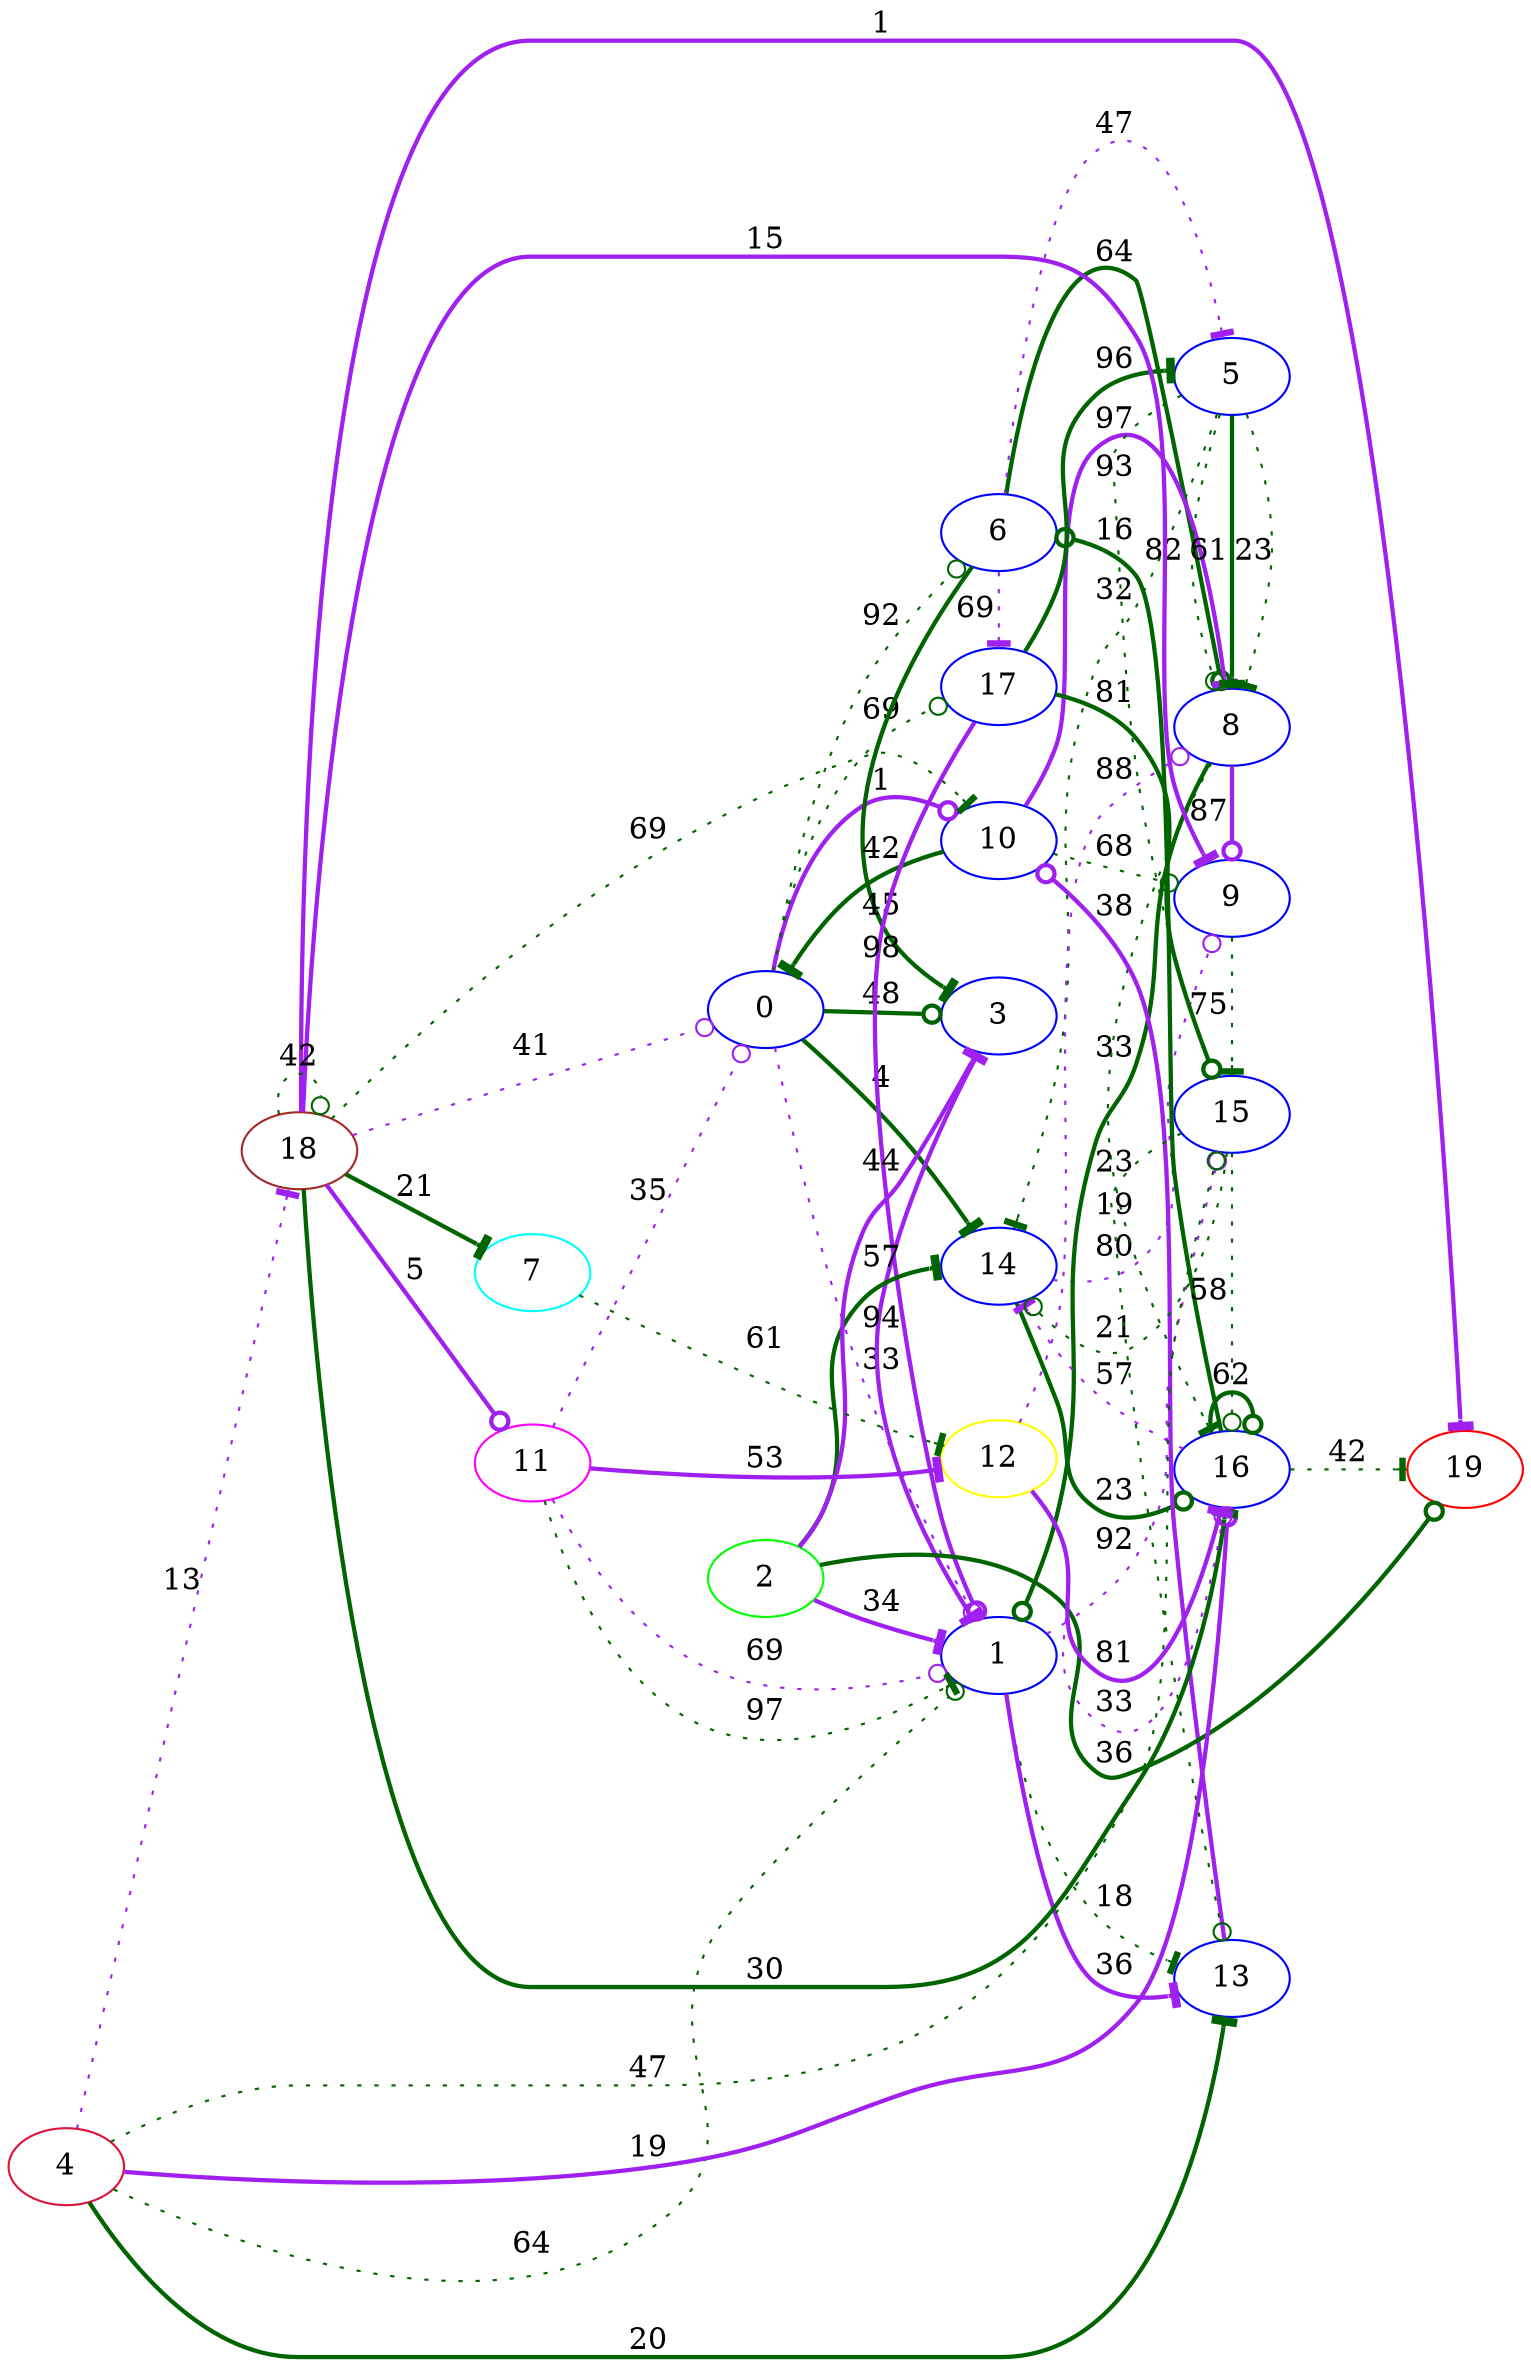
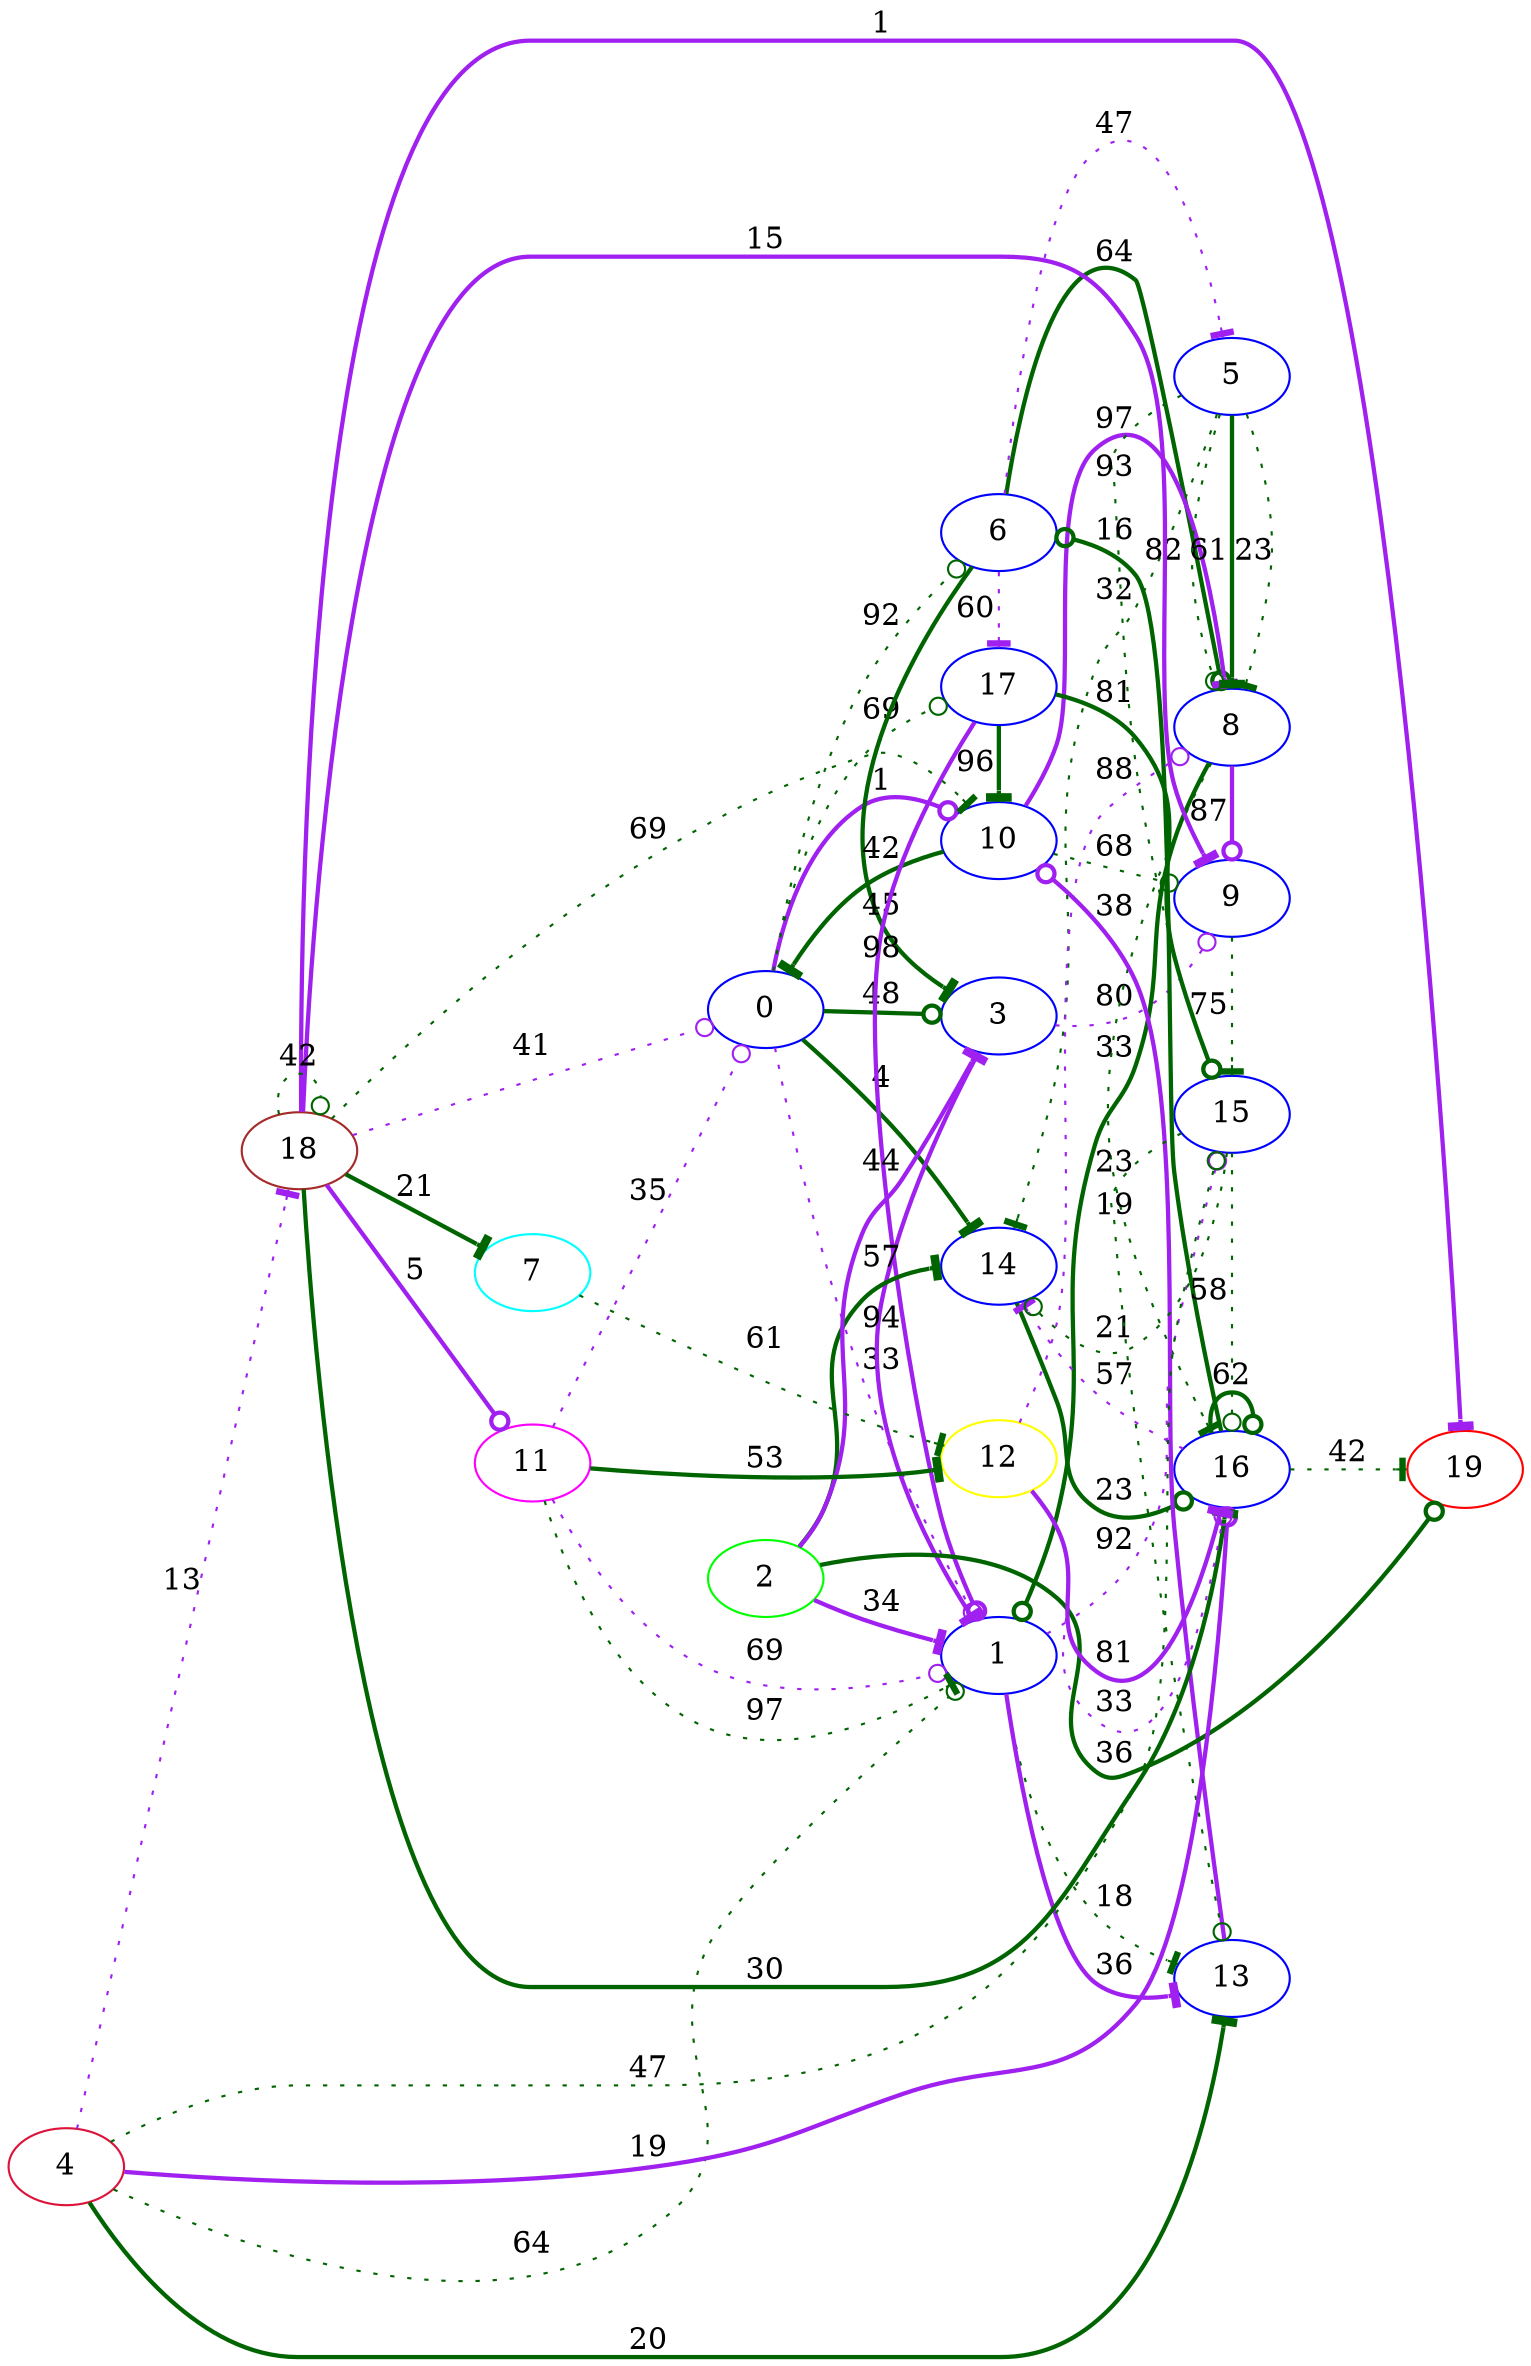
(1063, 477) -> (999, 758)
(976, 610) -> (976, 610)
(1155, 1244) -> (1103, 1024)
(761, 1477) -> (761, 1477)
